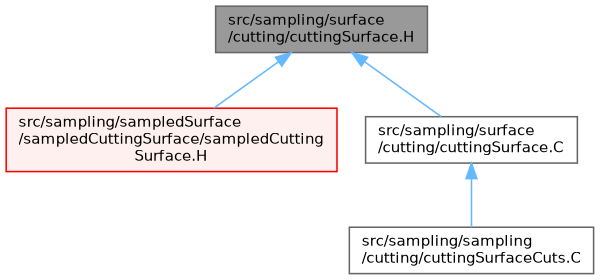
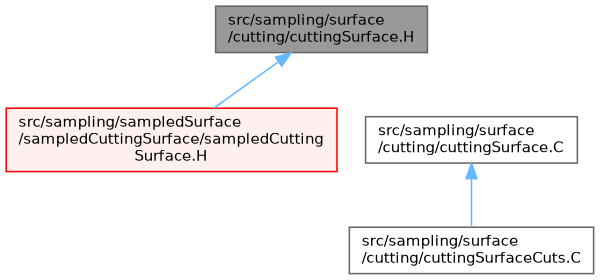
(403, 89) -> none
(471, 250) -> (471, 250)
